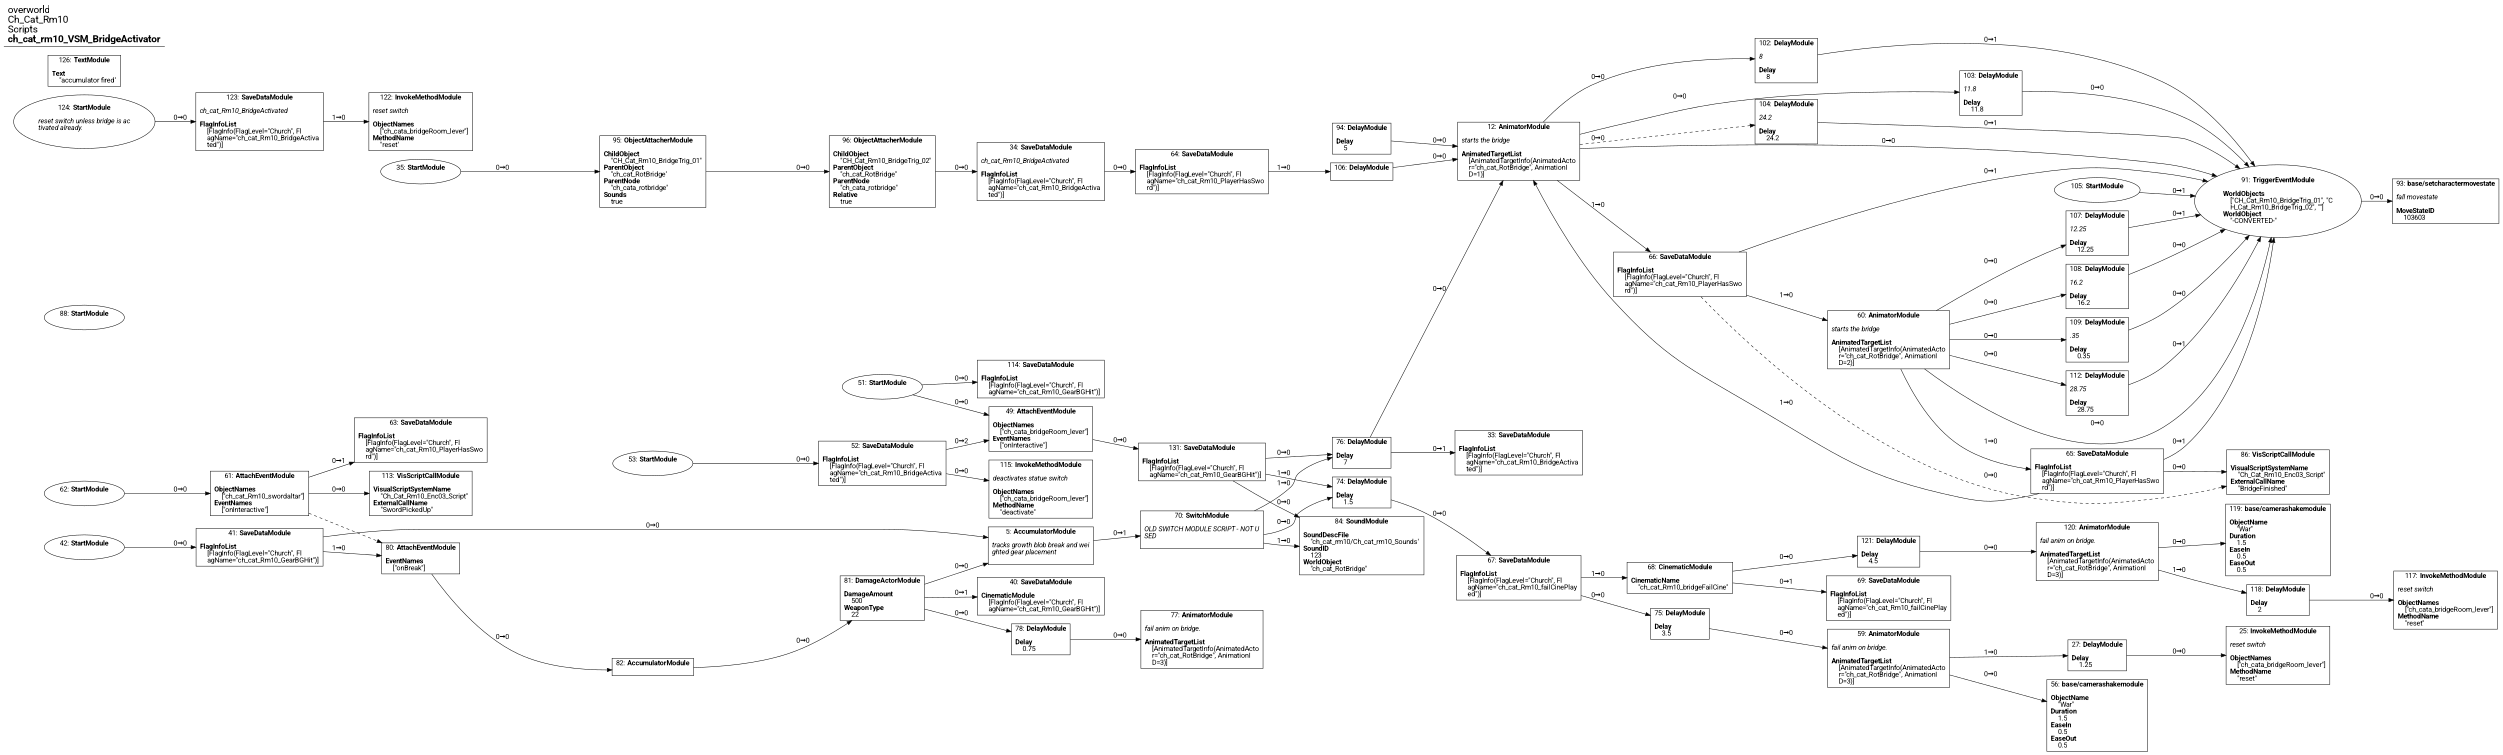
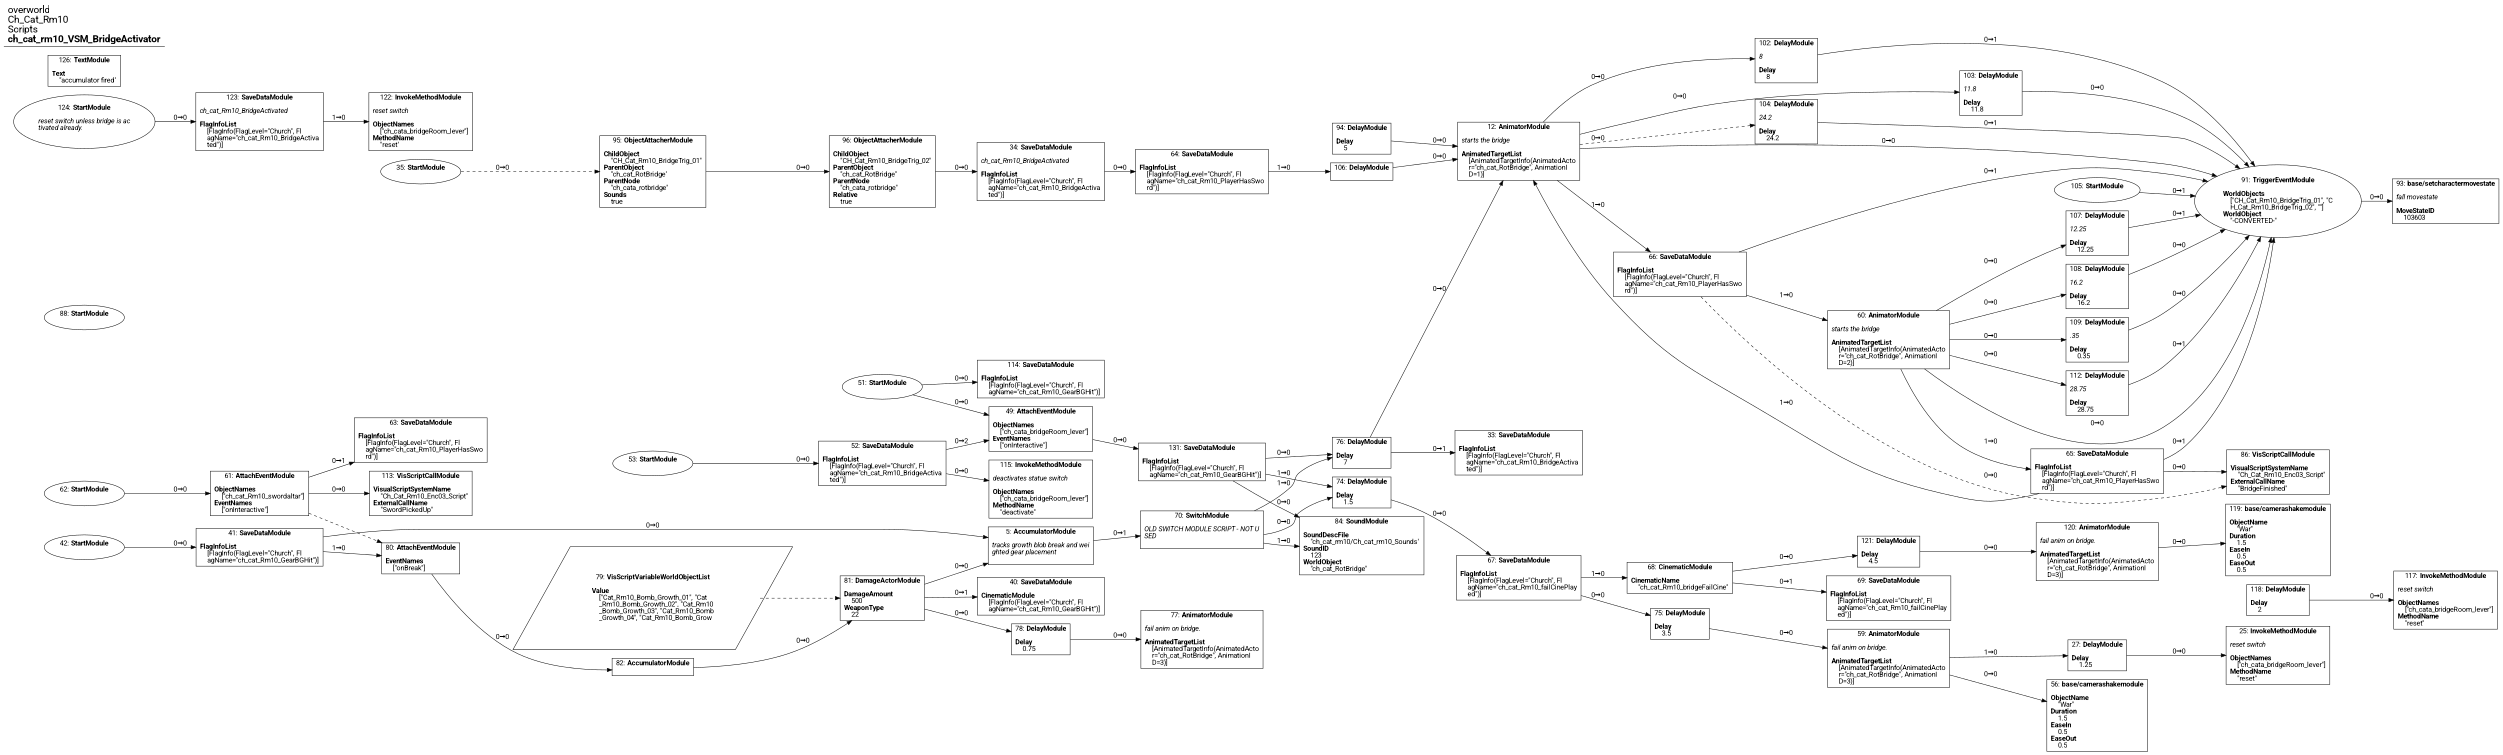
(528, 172) -> (528, 172)
(2200, 582) -> none
none -> (653, 598)
